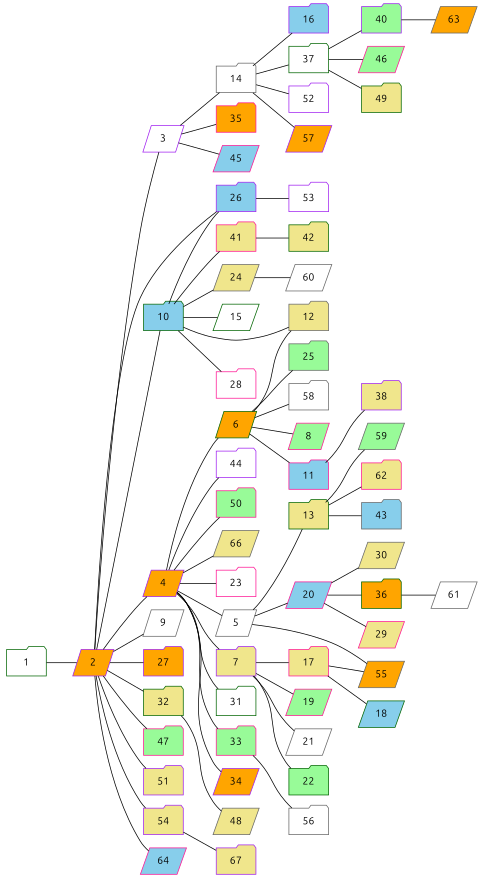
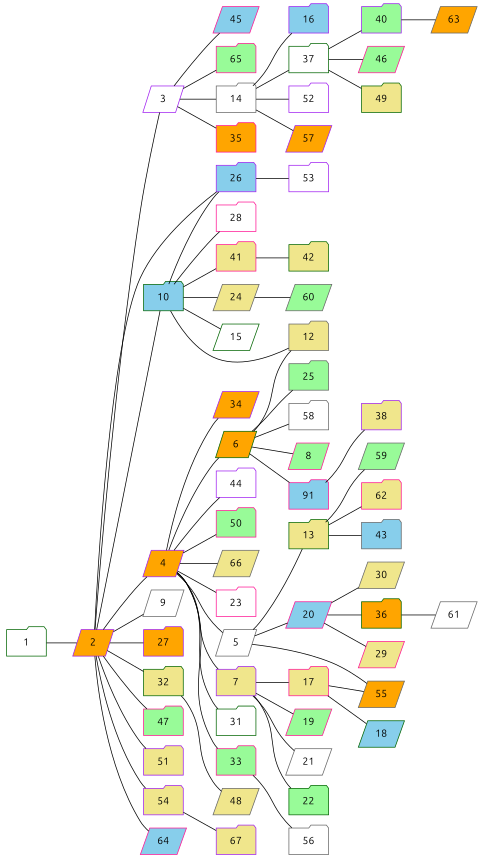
none -> (236, 60)
(309, 278) -> (309, 298)
(309, 476) -> (309, 496)
